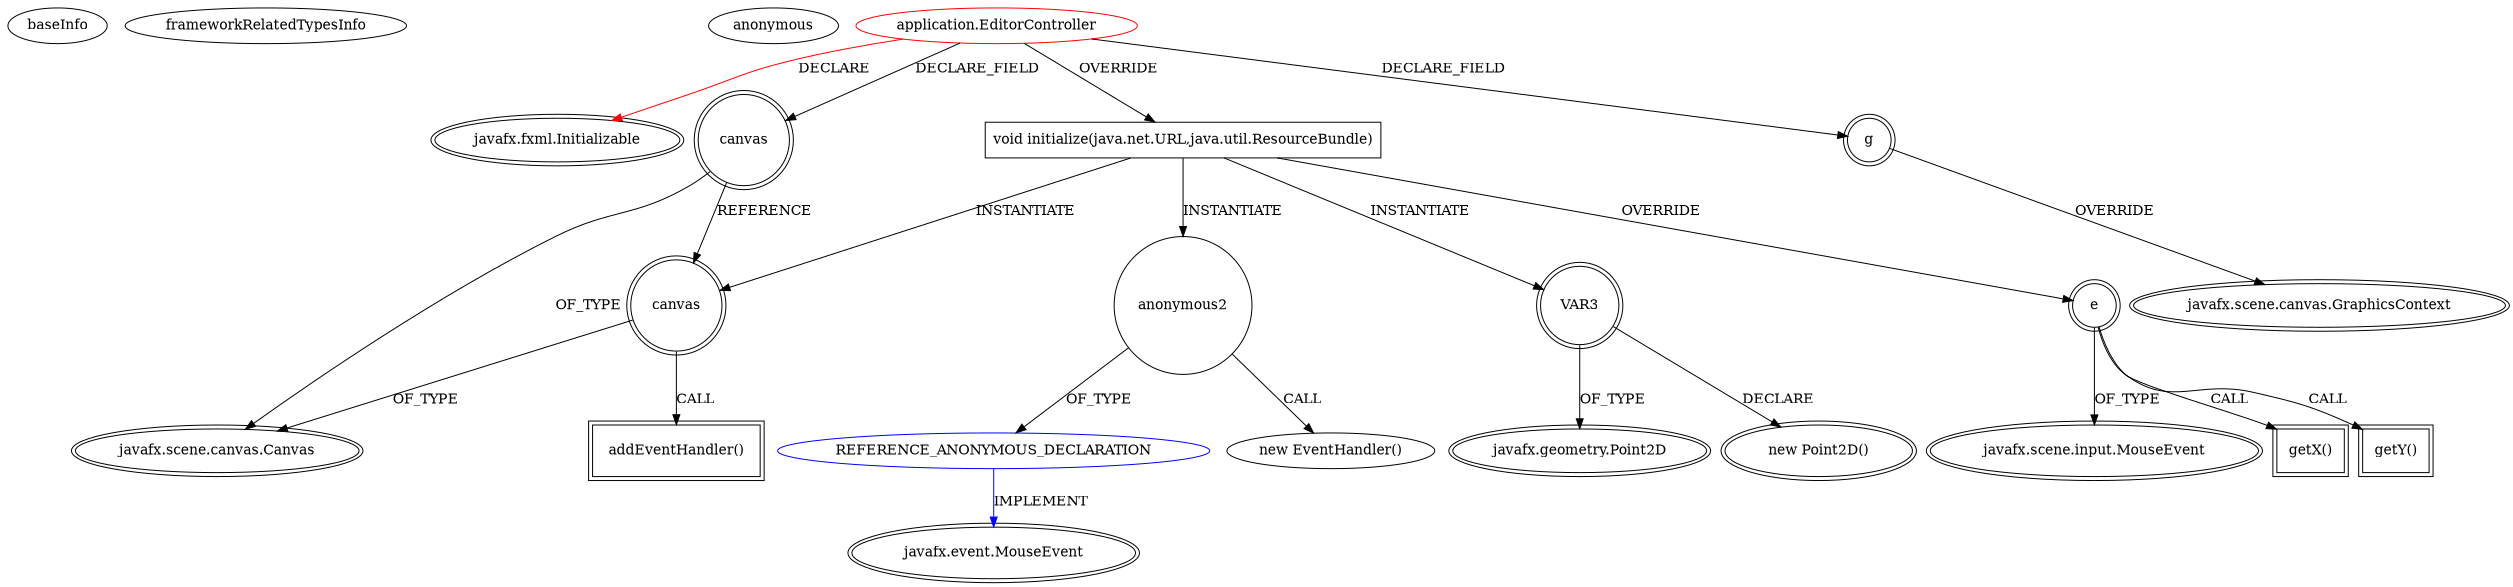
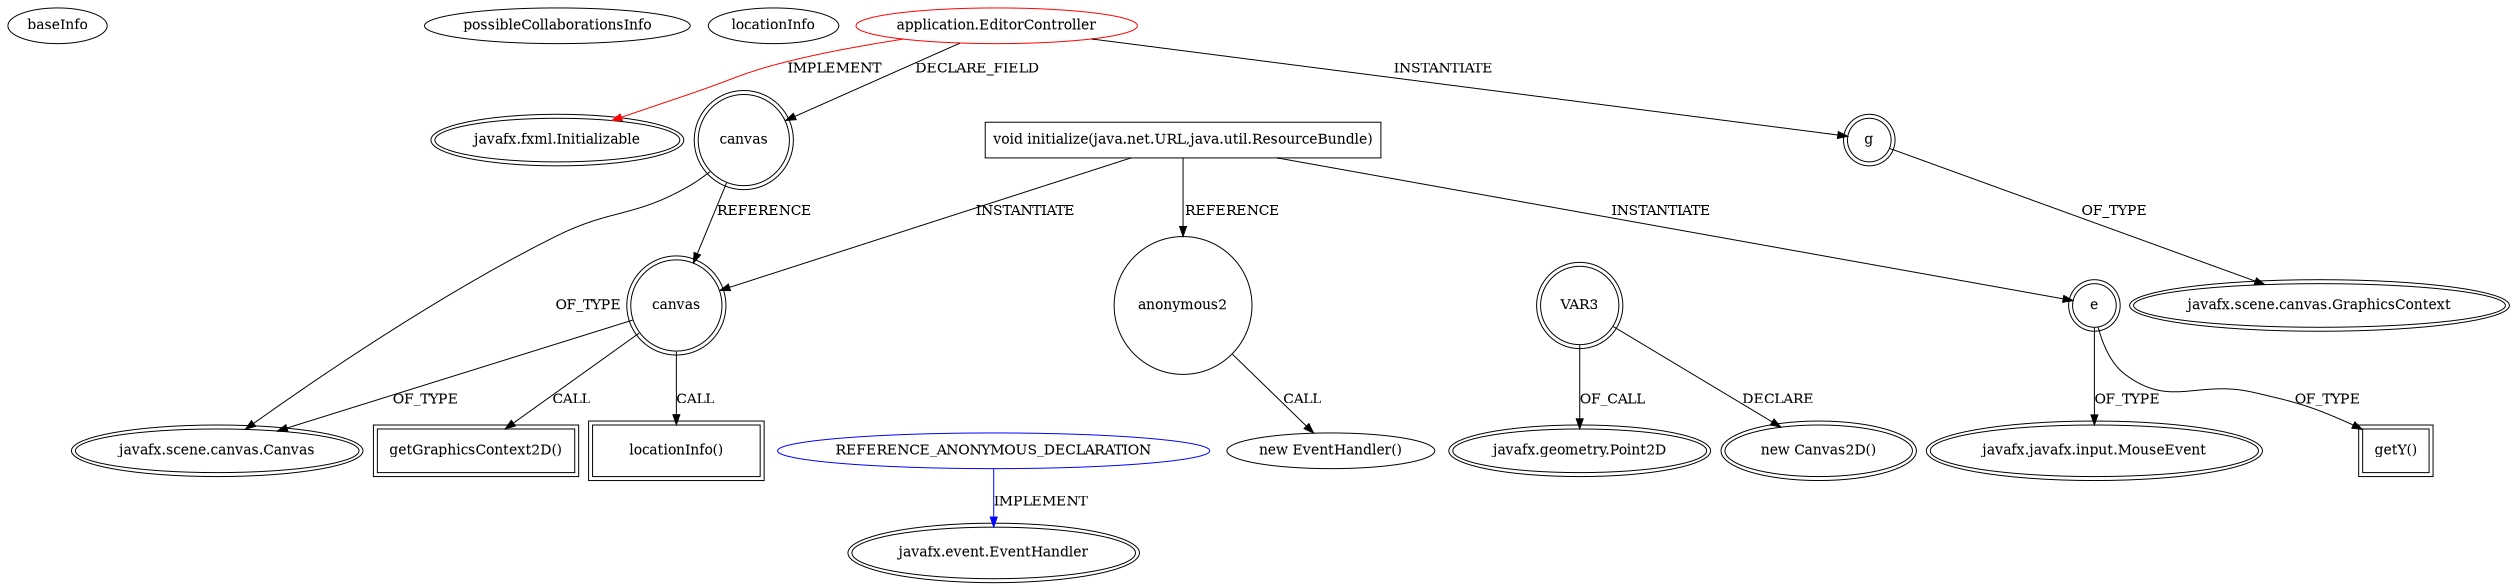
(266, 26) -> none
none -> (557, 26)
(774, 26) -> (774, 26)
(835, 69) -> (835, 69)
(1443, 69) -> (1443, 69)
(1085, 80) -> none
(1233, 211) -> (1233, 211)
(1661, 211) -> (1661, 211)
(2115, 211) -> (2115, 211)
(1379, 222) -> none
(1076, 387) -> none
(1613, 400) -> (1613, 400)
(2328, 400) -> (2328, 400)
none -> (476, 451)
(676, 451) -> (676, 451)
(1819, 451) -> (1819, 451)
(2094, 451) -> (2094, 451)
(2311, 451) -> none
(994, 553) -> (994, 553)
